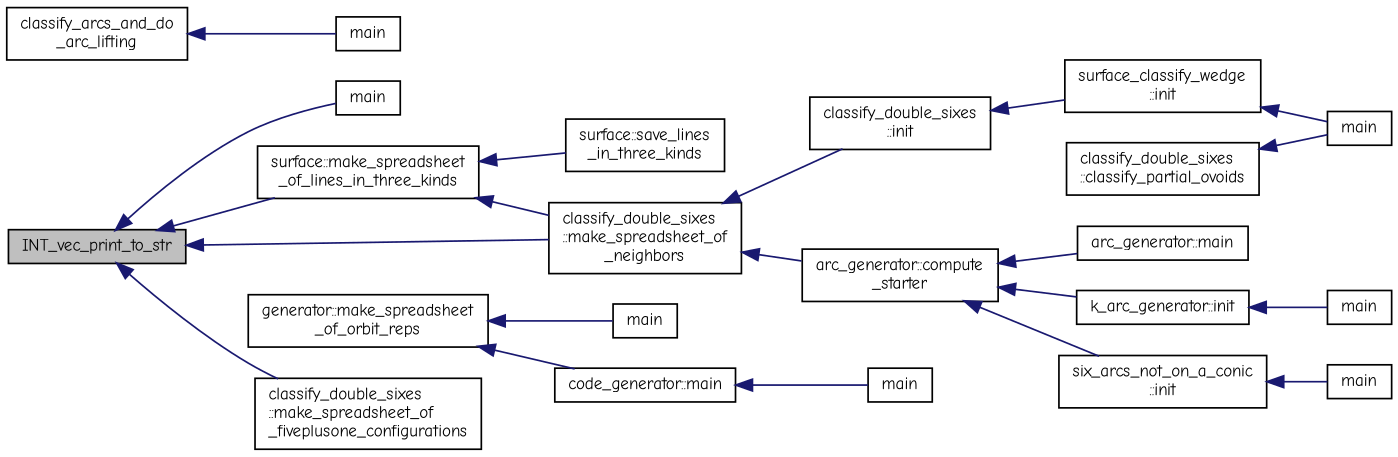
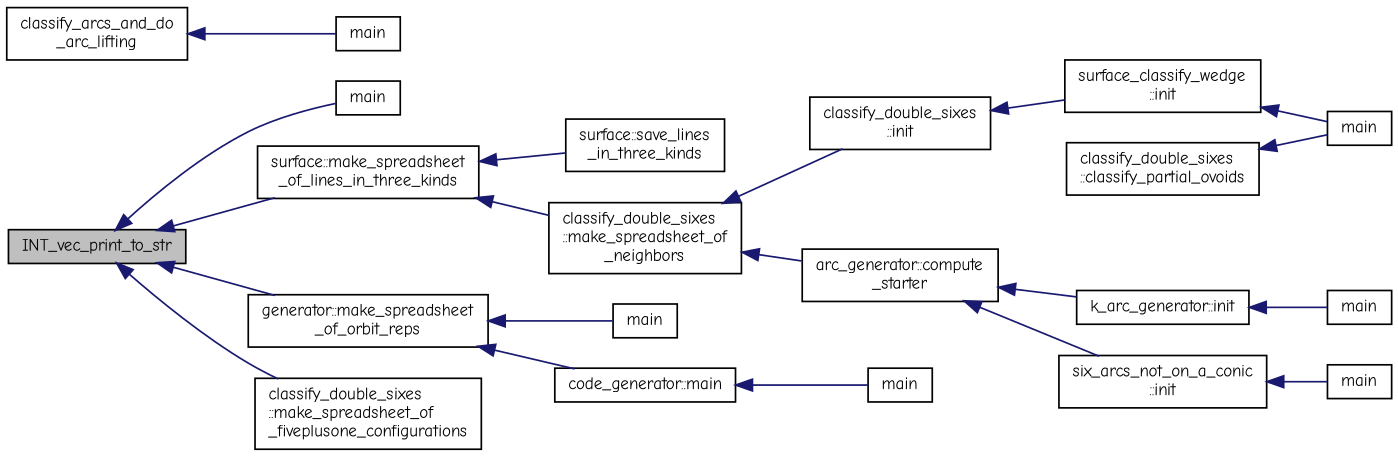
(376, 242) -> (224, 281)
(1163, 243) -> none
